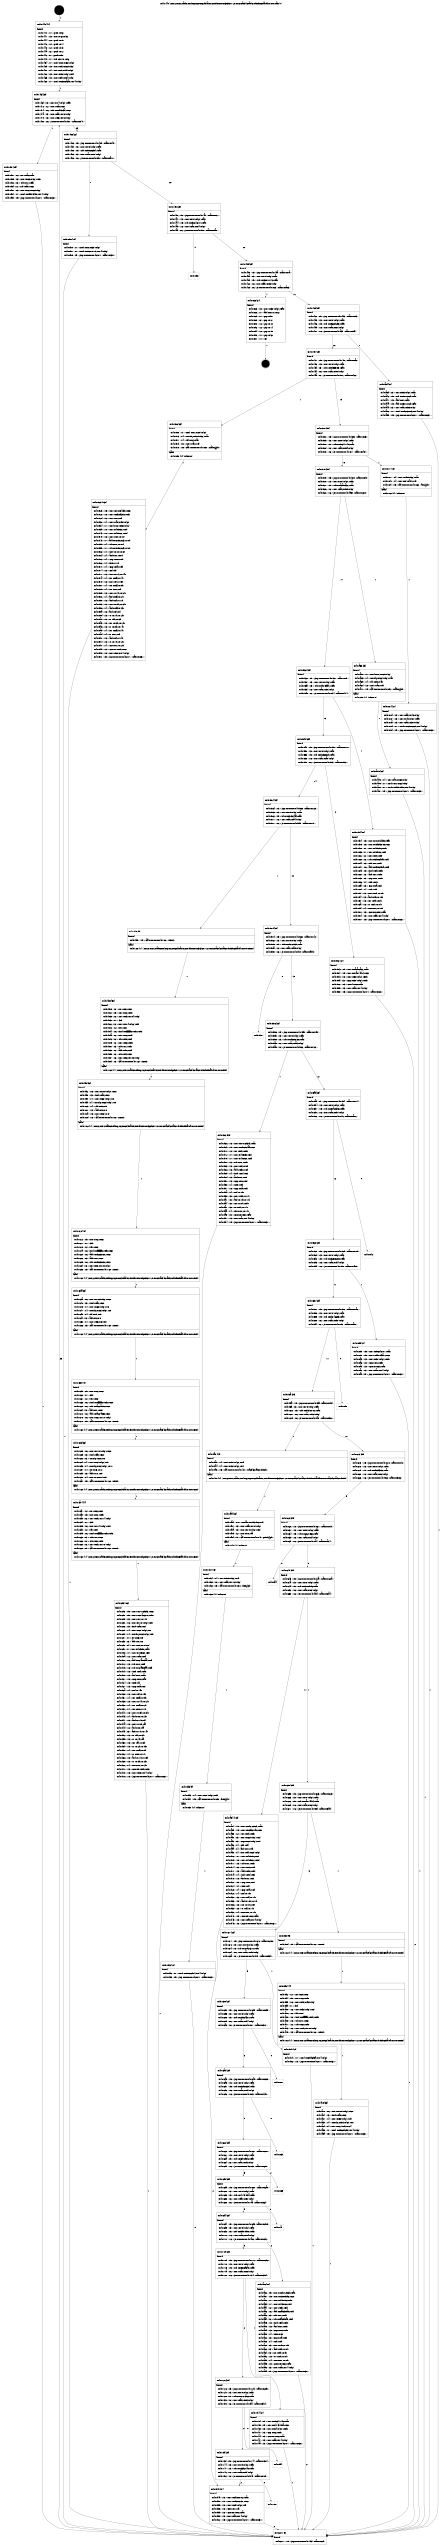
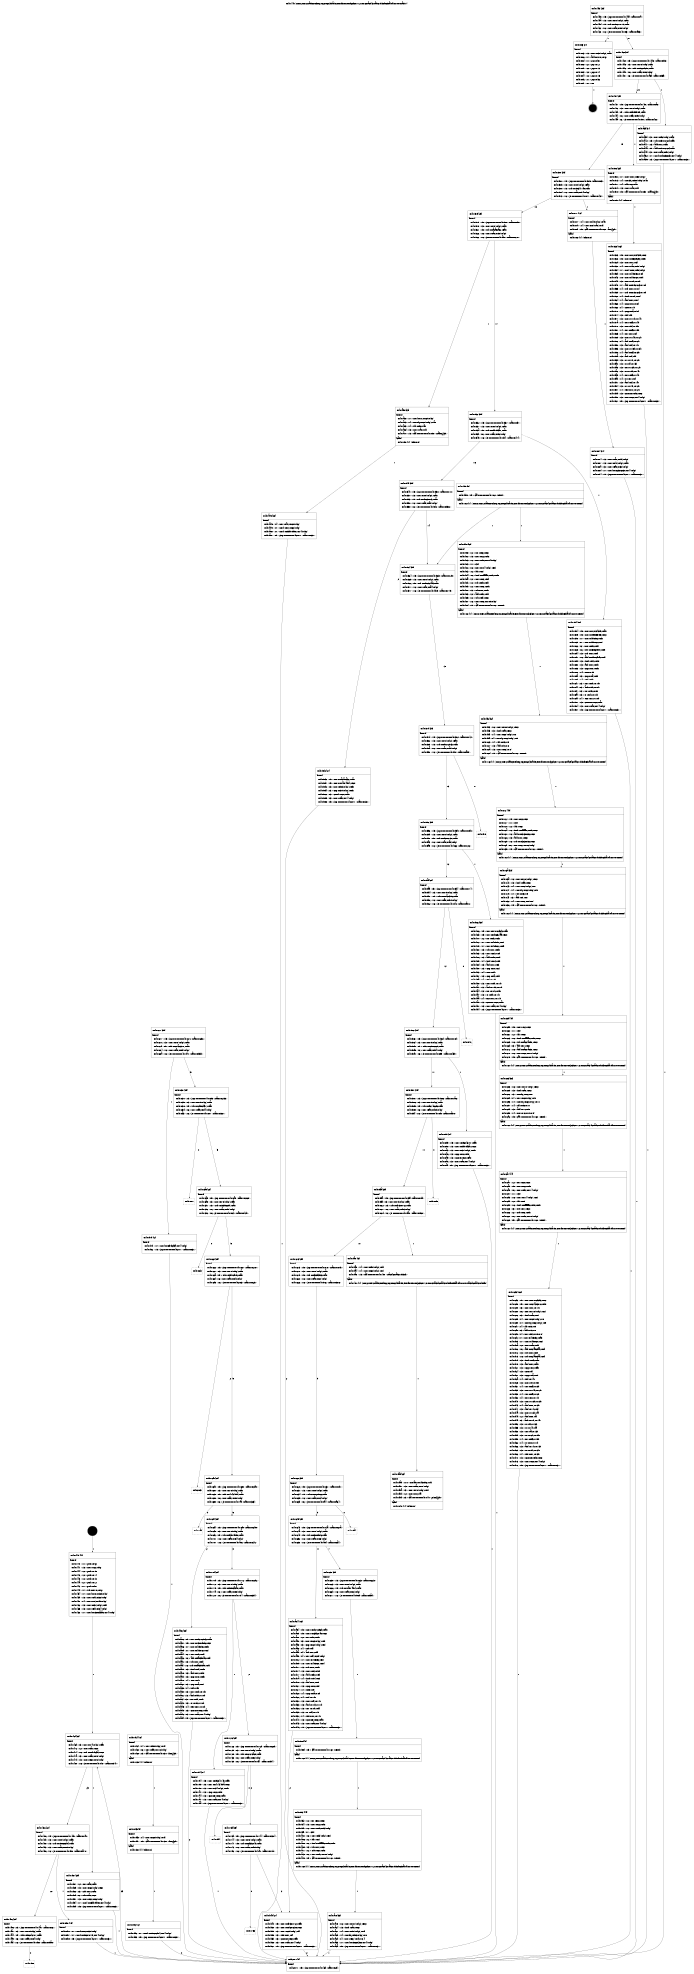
(229, 247) -> none
(240, 877) -> (466, 532)
(237, 1557) -> none
(302, 1874) -> none
